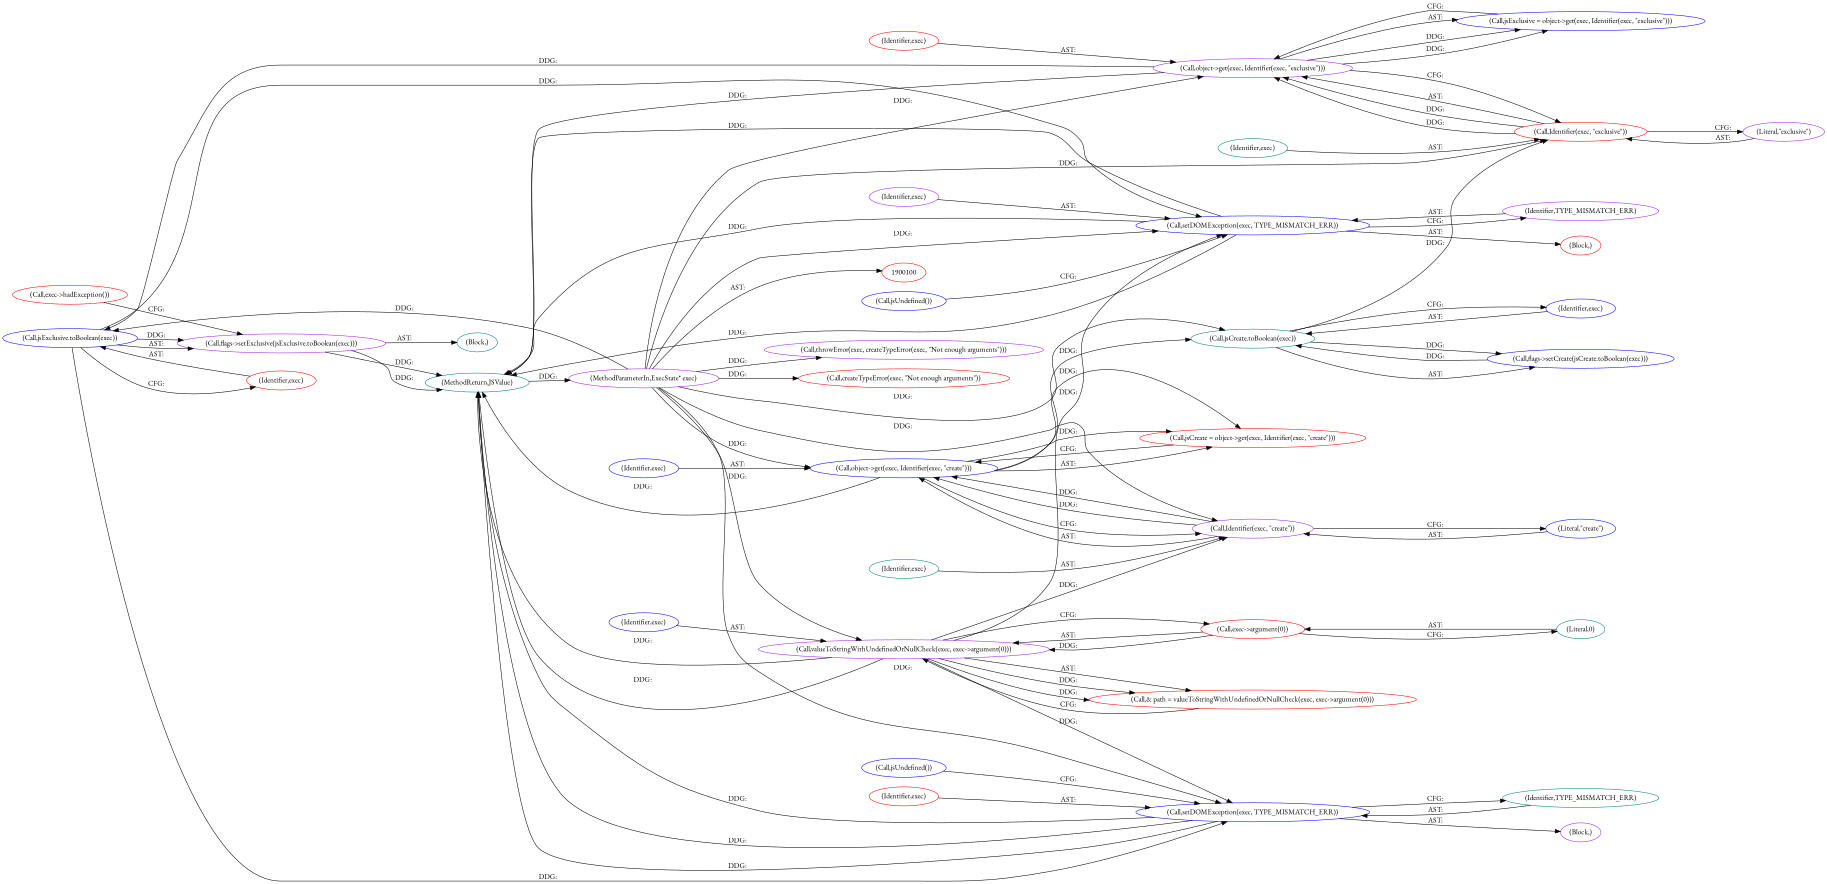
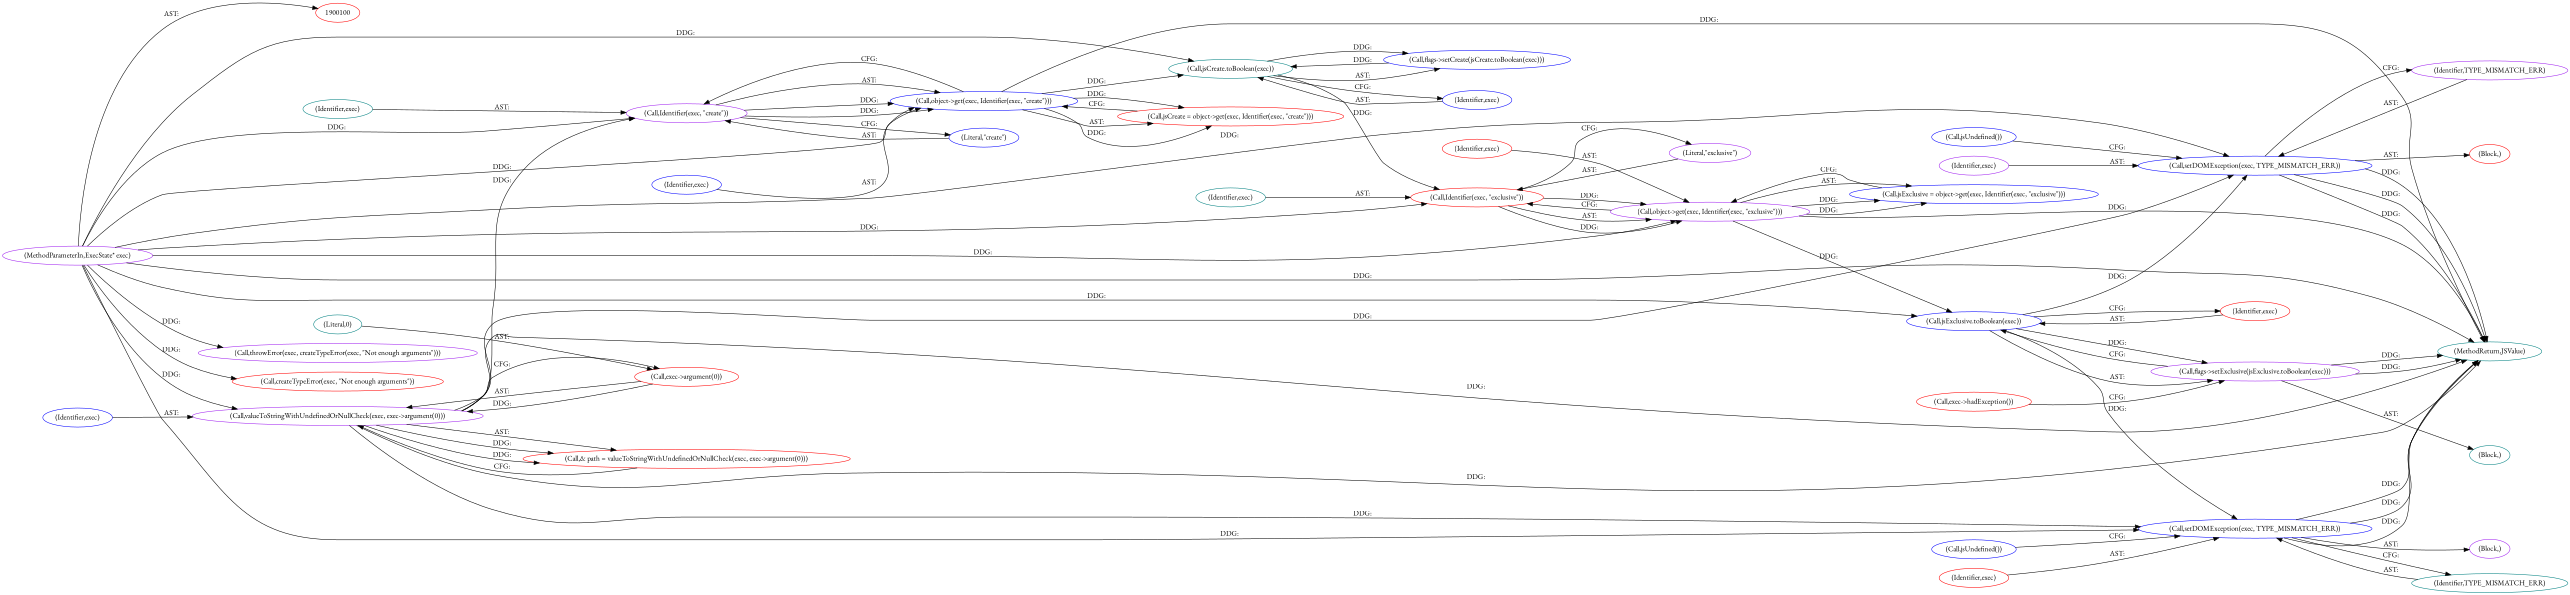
none -> (2086, 354)
(547, 381) -> (1303, 280)
(1425, 639) -> none
